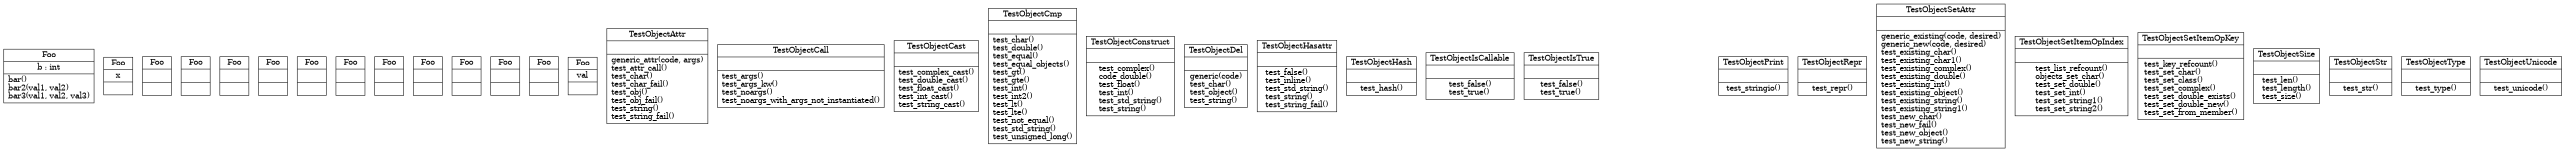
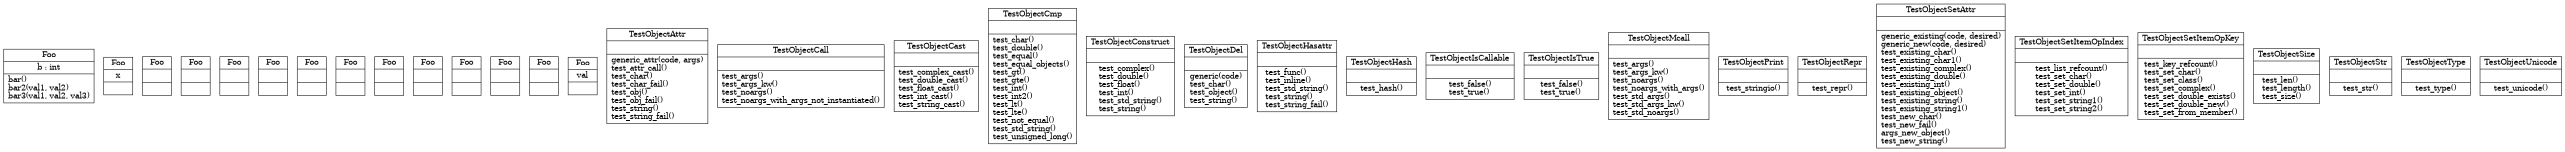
(1287, 73) -> (1286, 73)
none -> (1659, 76)
(1125, 77) -> (1124, 77)
(2070, 77) -> (2064, 77)
(1915, 133) -> (1916, 133)
